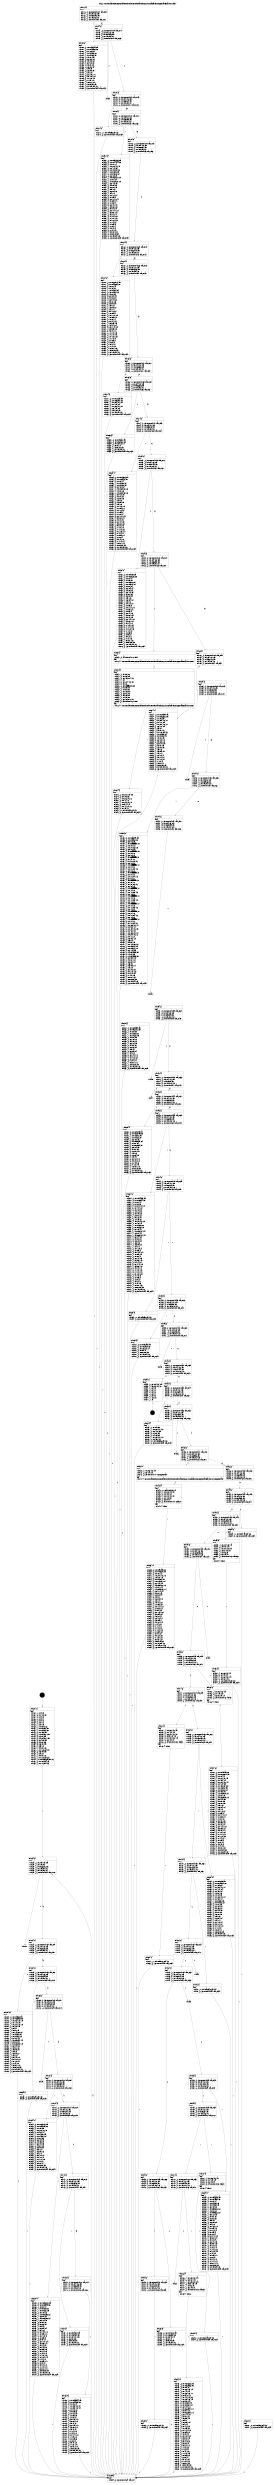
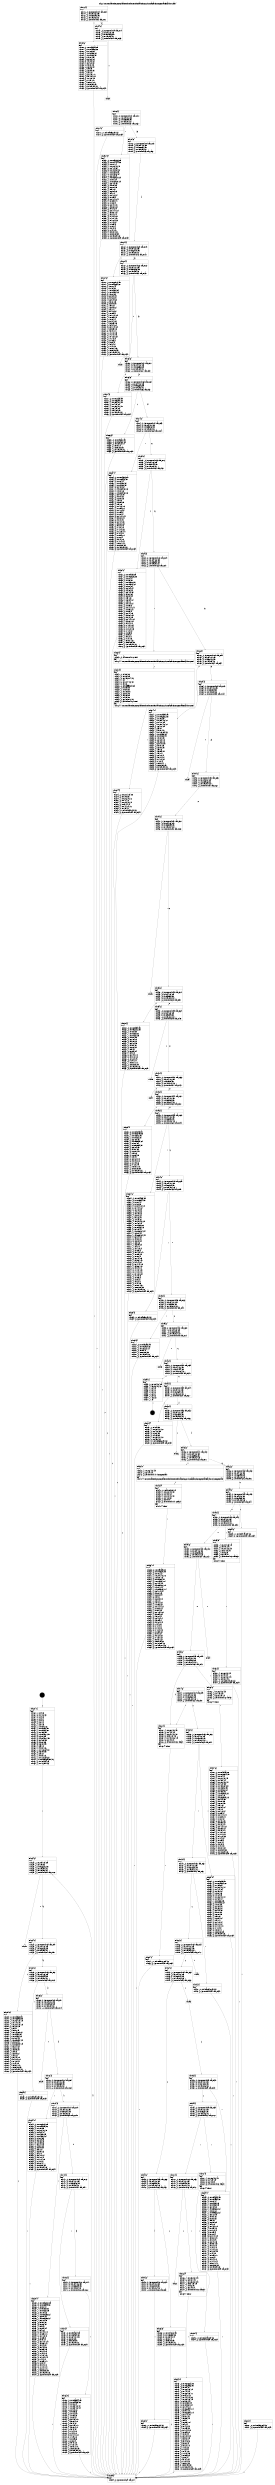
(126, 99) -> none
none -> (120, 365)
none -> (211, 672)
(133, 909) -> none
none -> (169, 994)
(190, 1676) -> (173, 1694)
